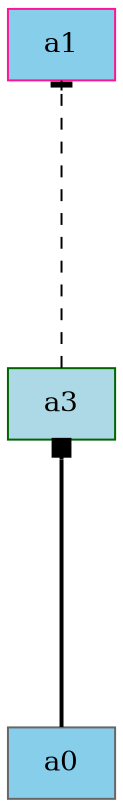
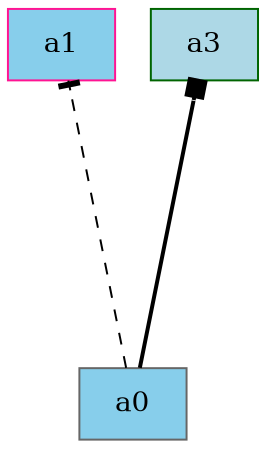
(62, 229) -> (98, 229)
